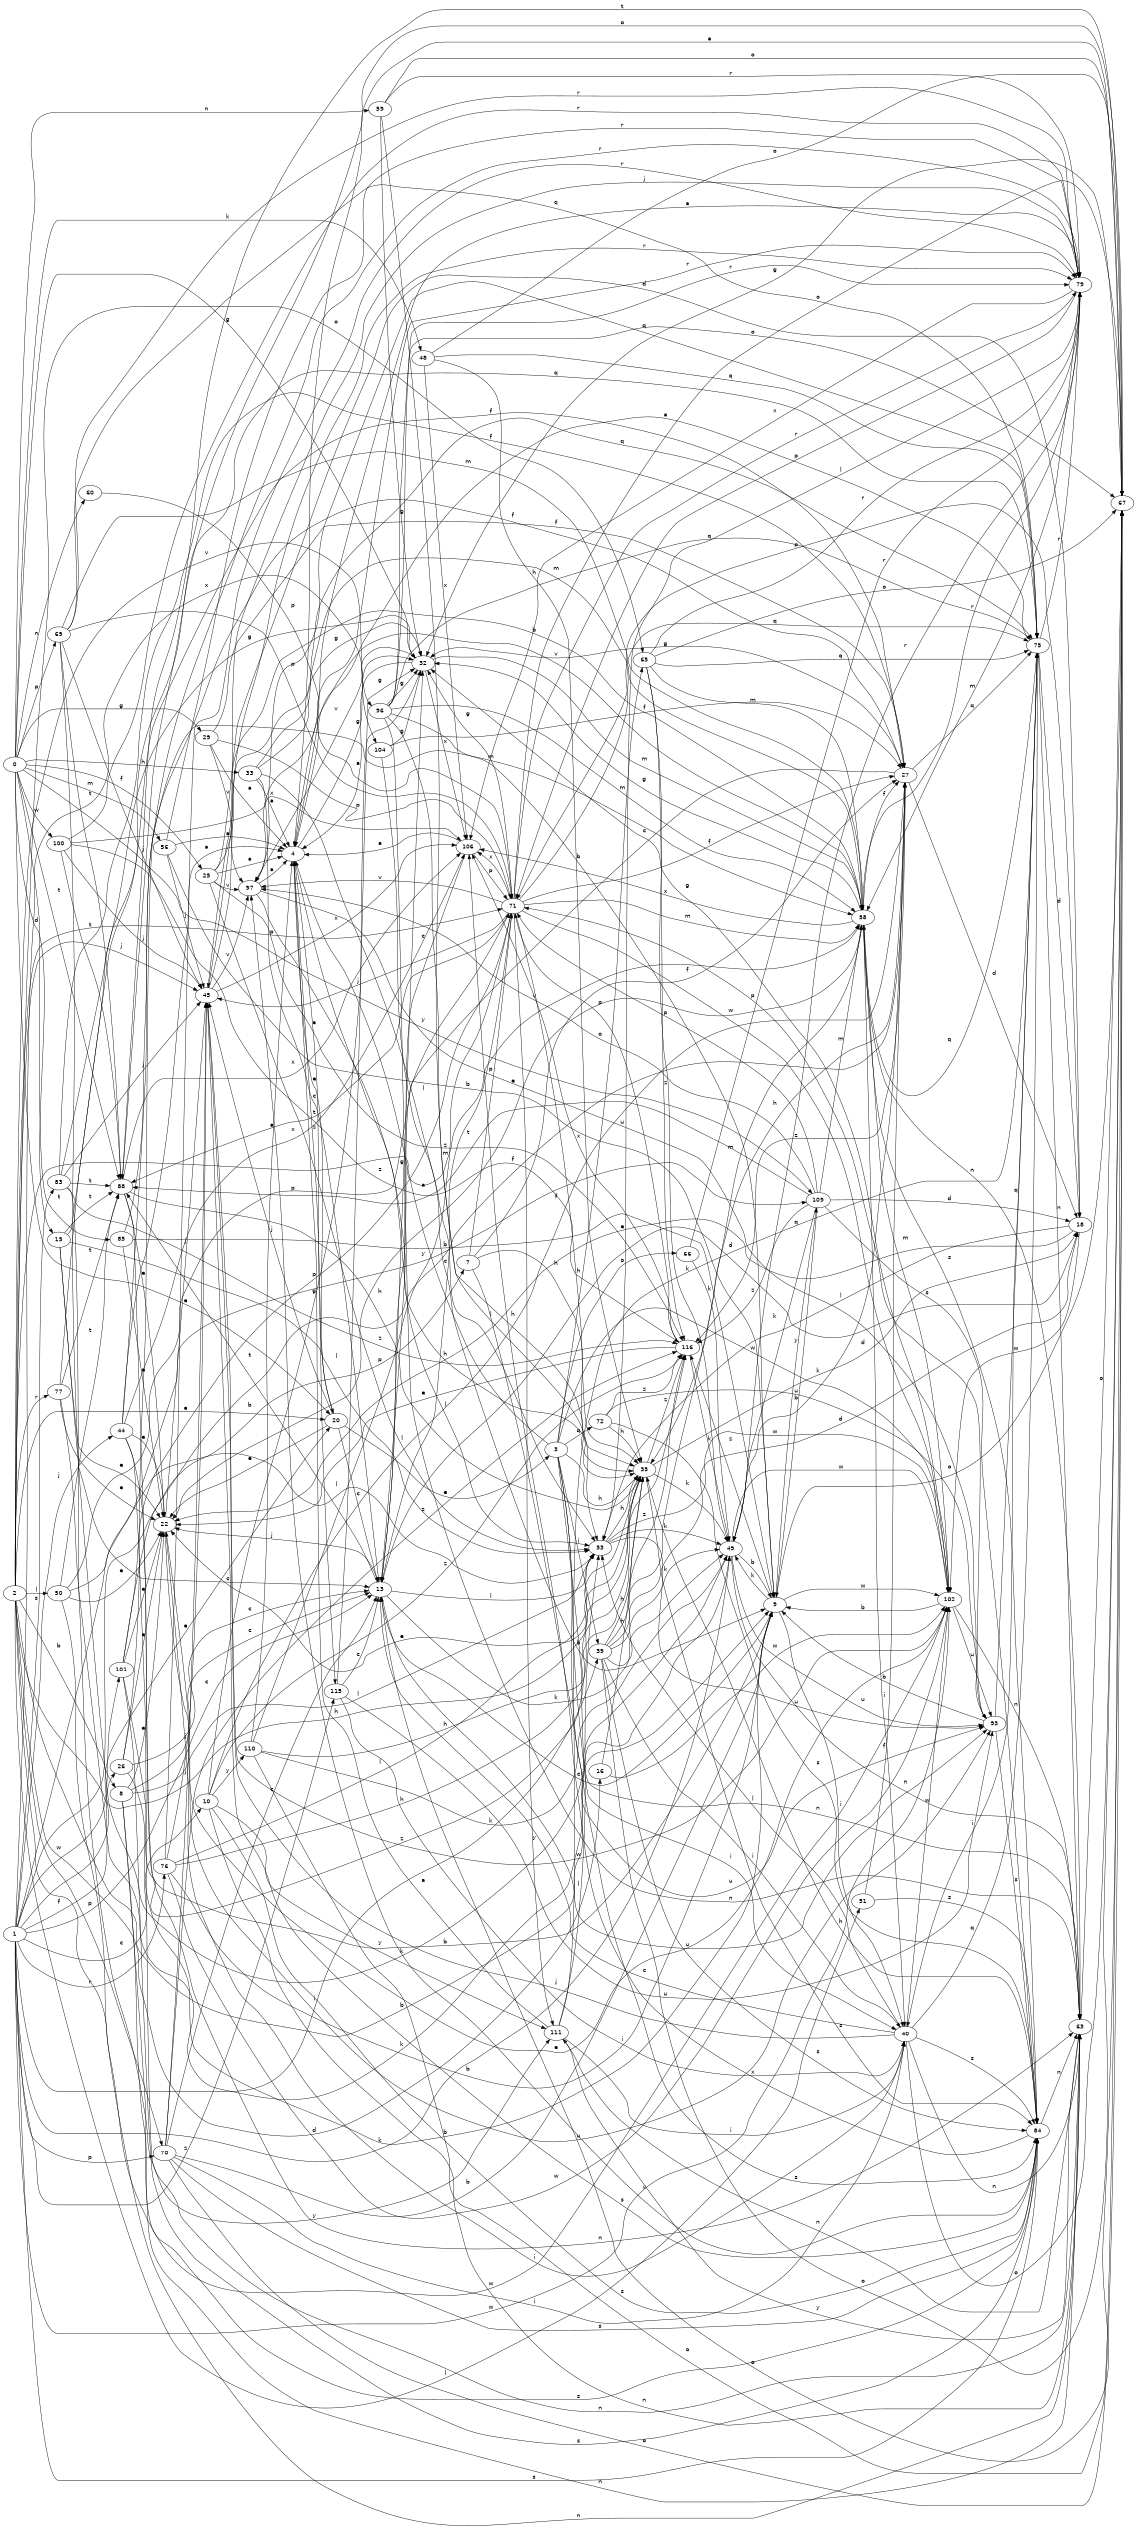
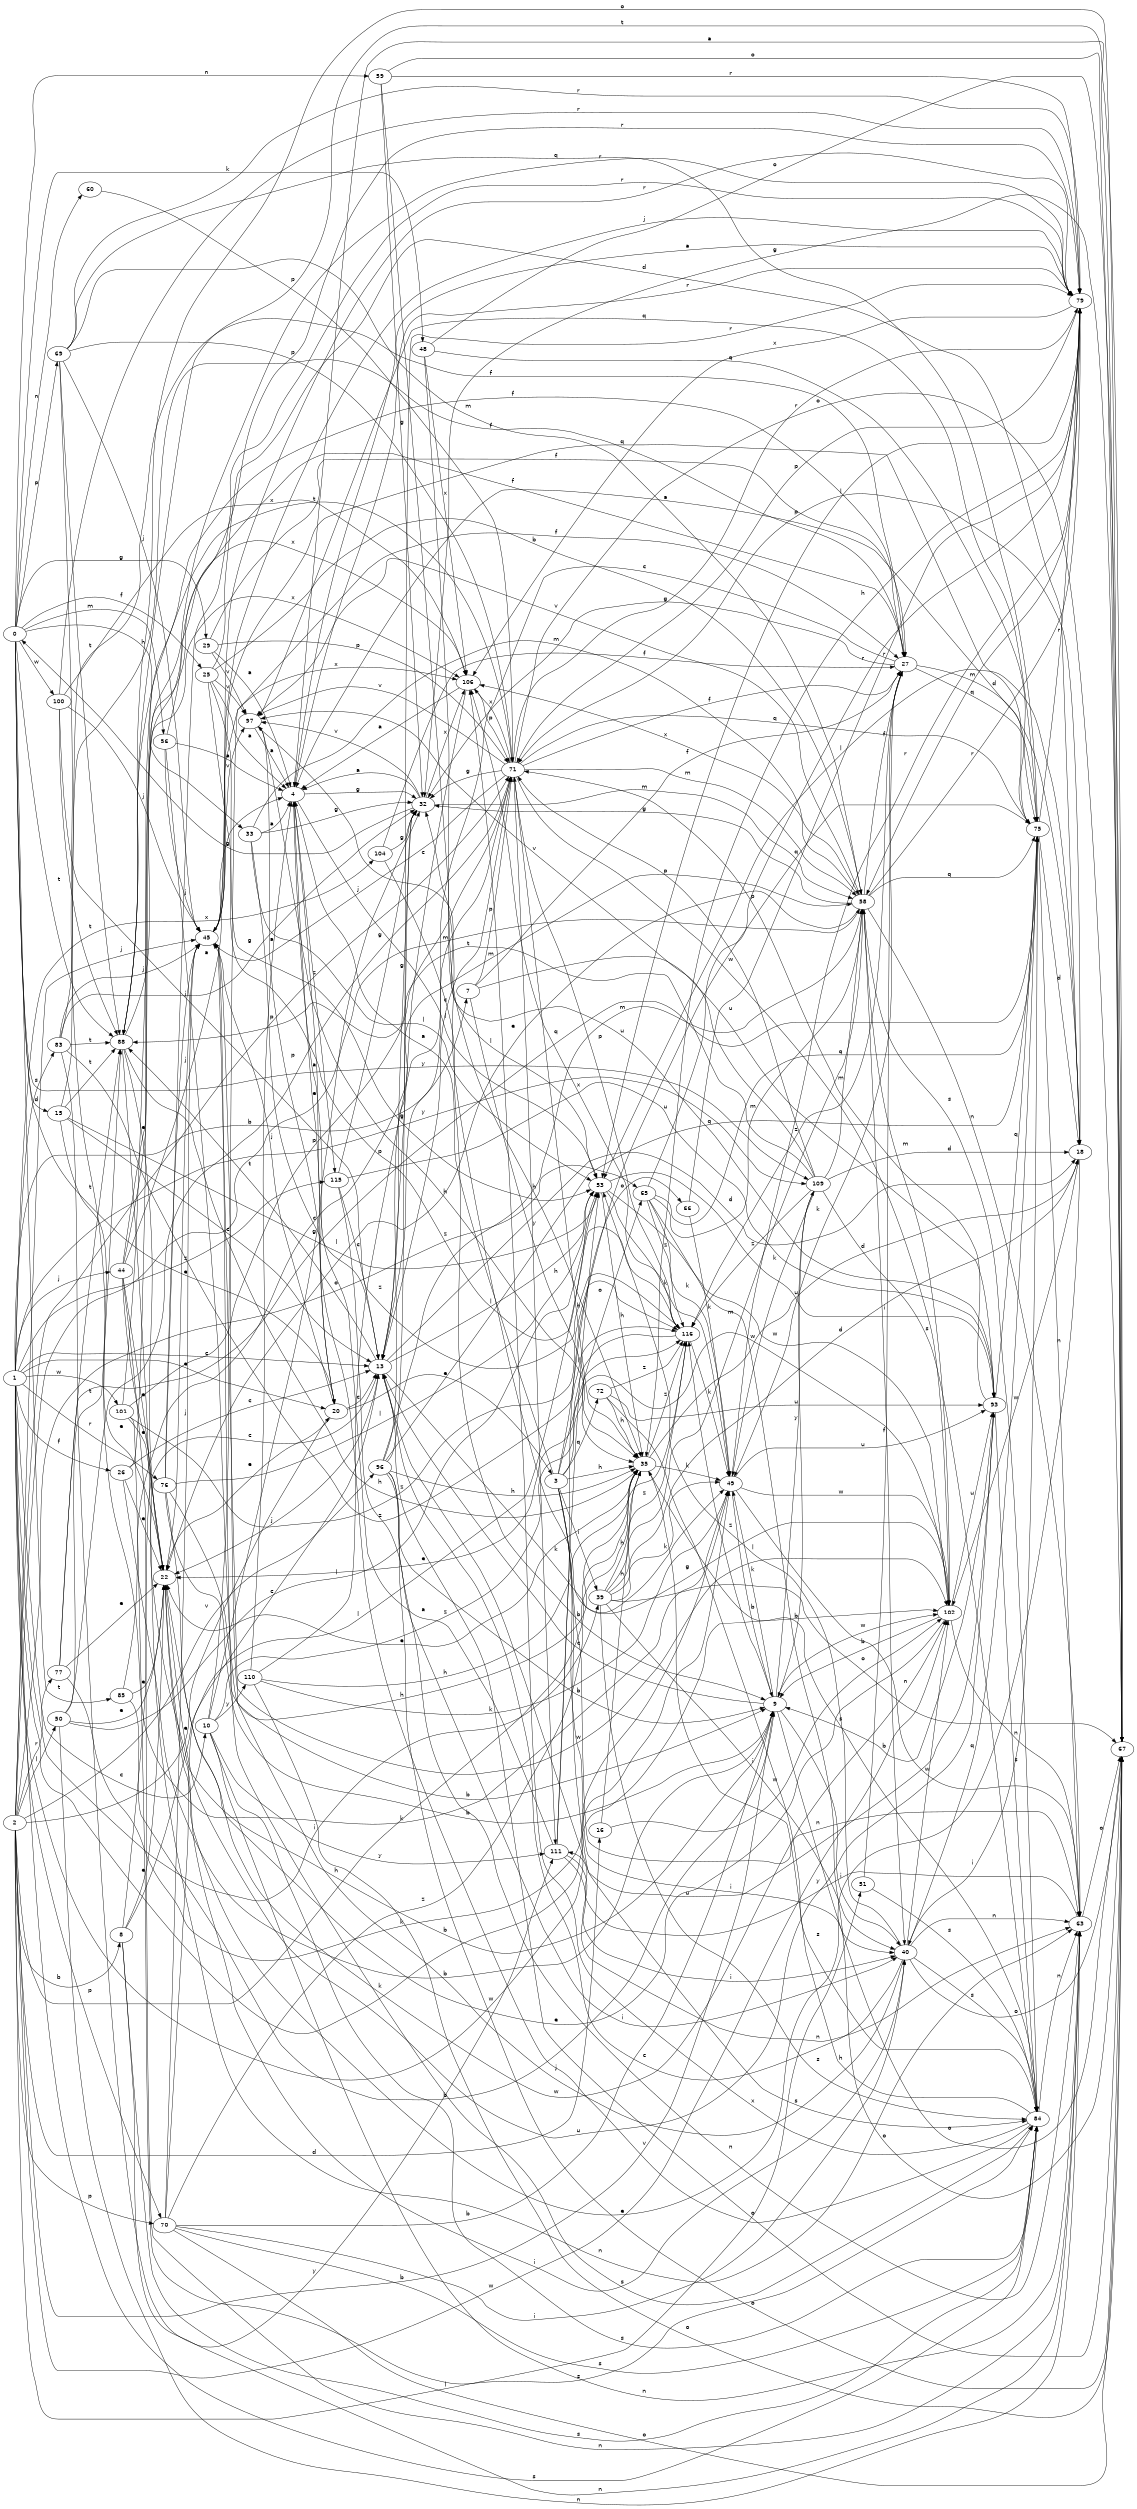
(99, 274) -> (192, 820)
(784, 1109) -> (744, 820)
